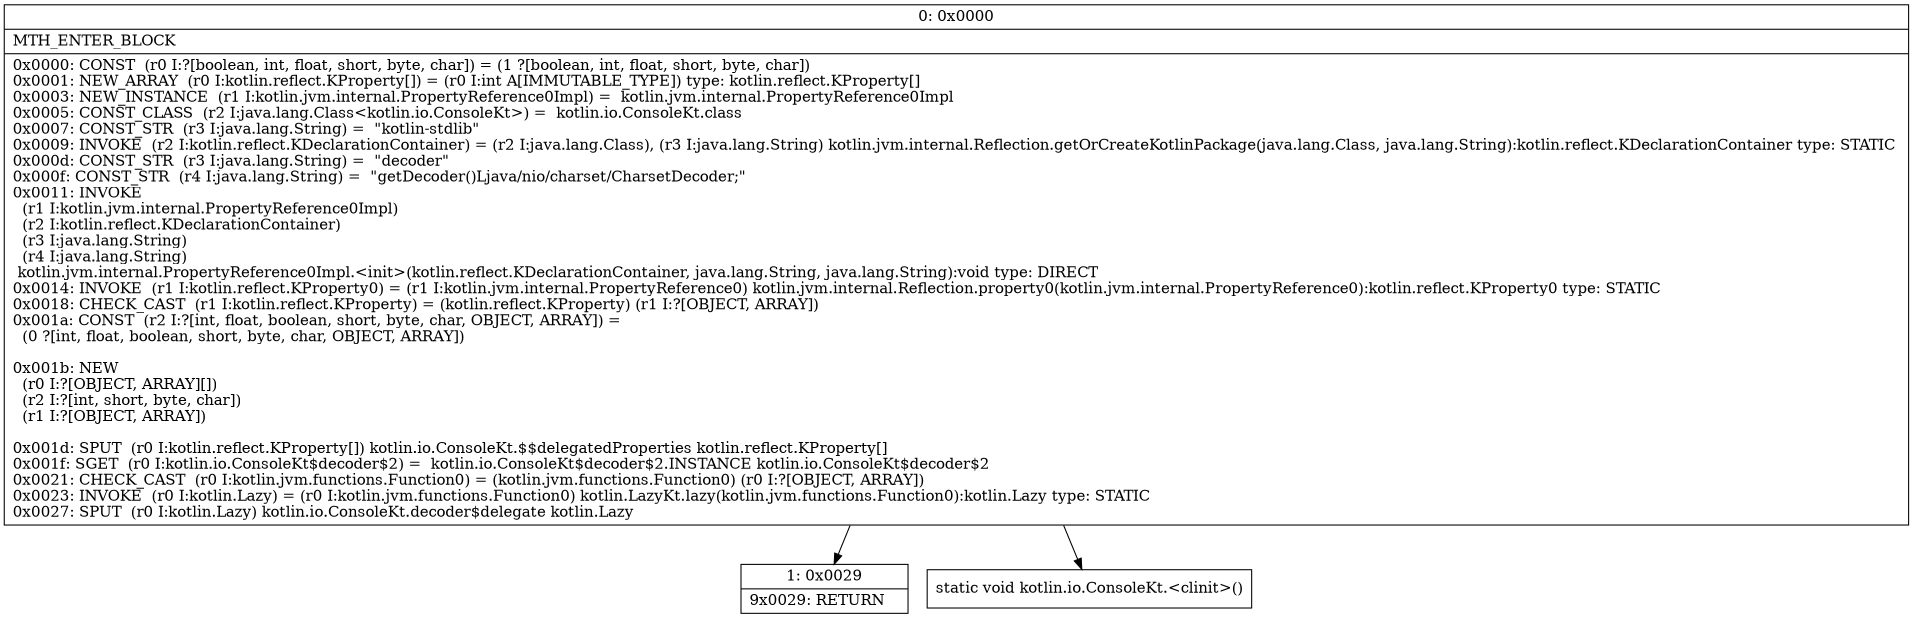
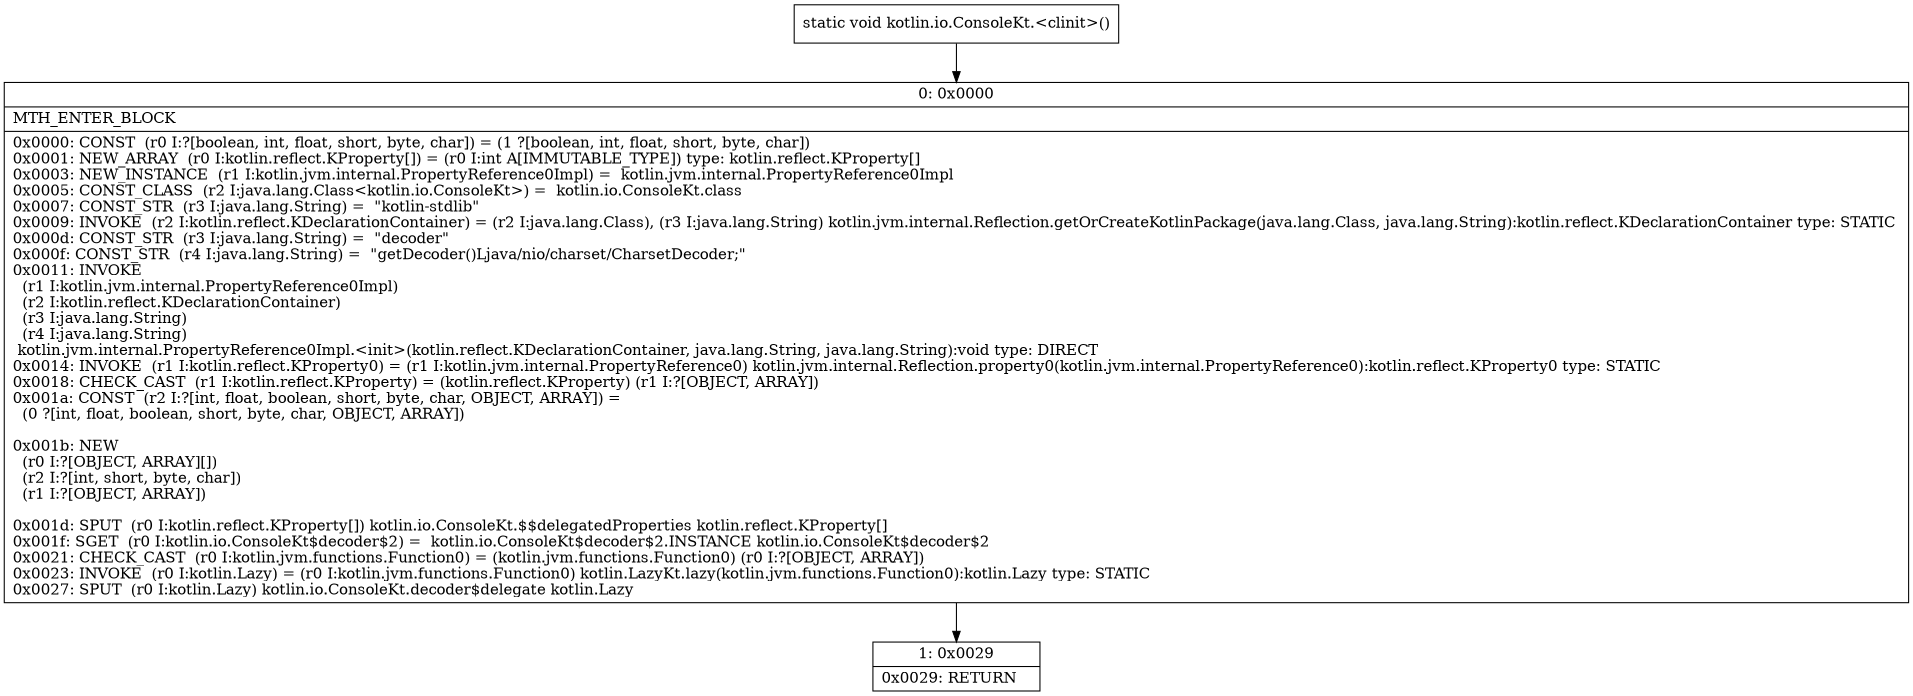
(1071, 542) -> (956, 57)
(825, 601) -> (956, 678)
